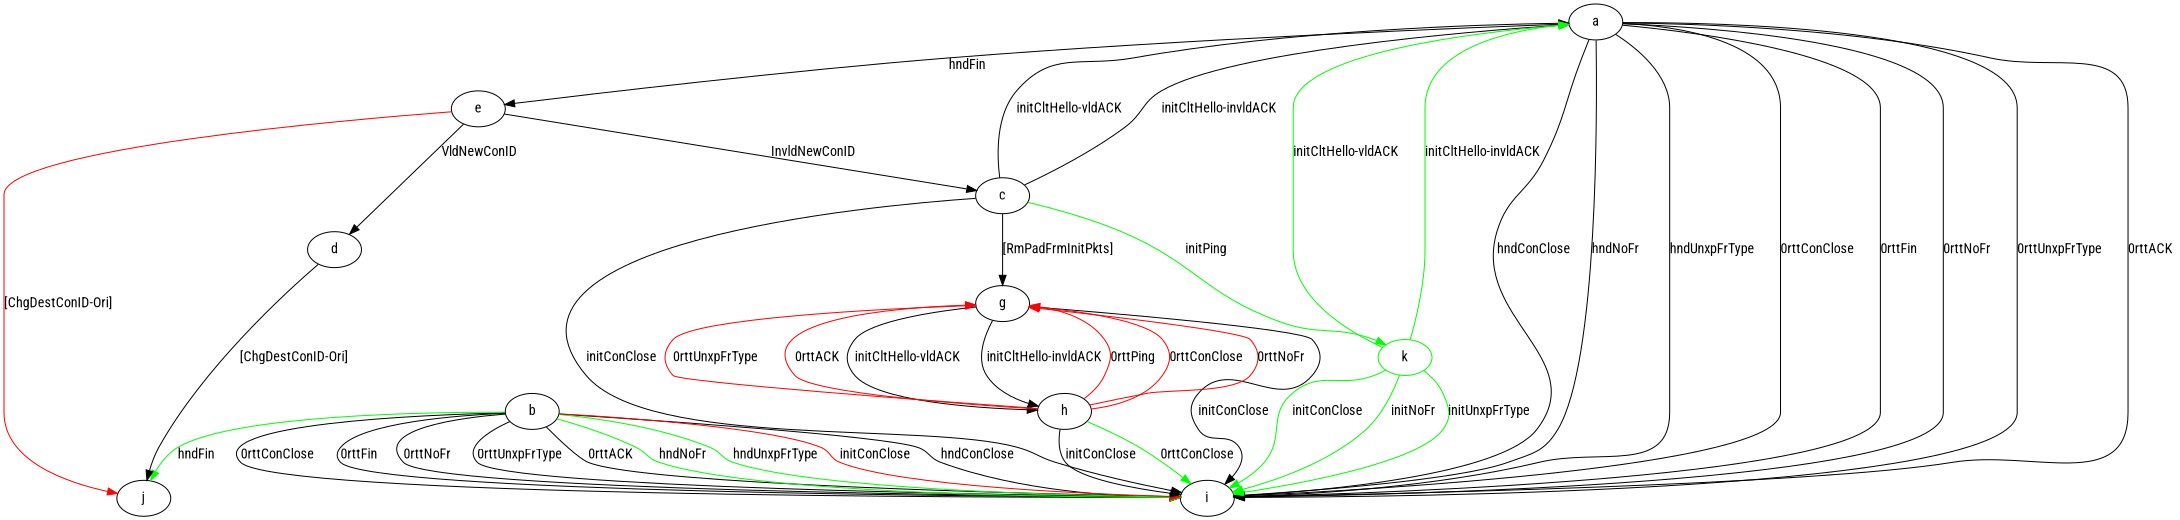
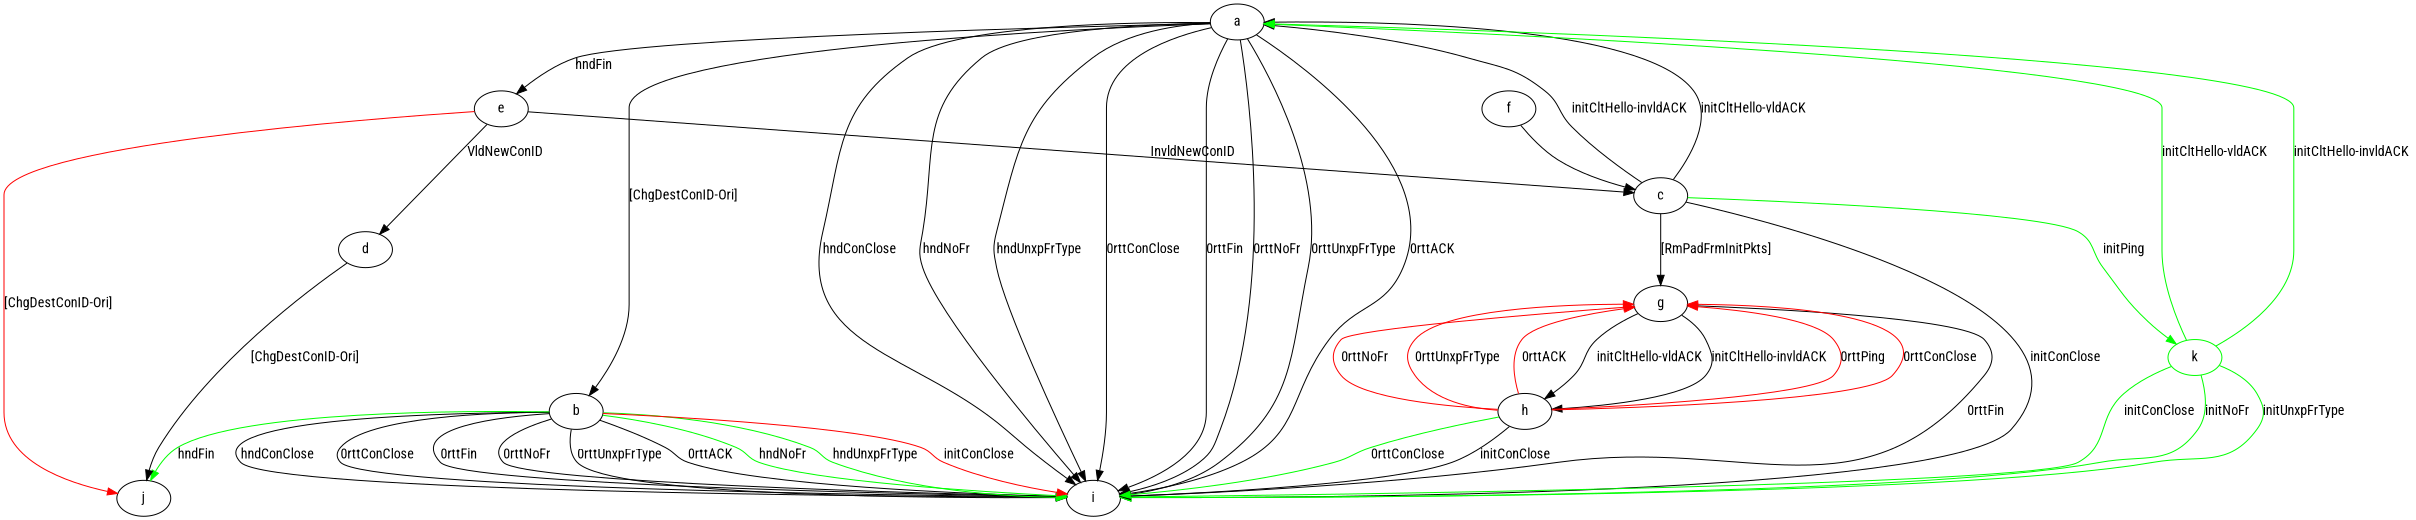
none -> (771, 58)
none -> (1509, 109)
(1235, 411) -> (1987, 411)
